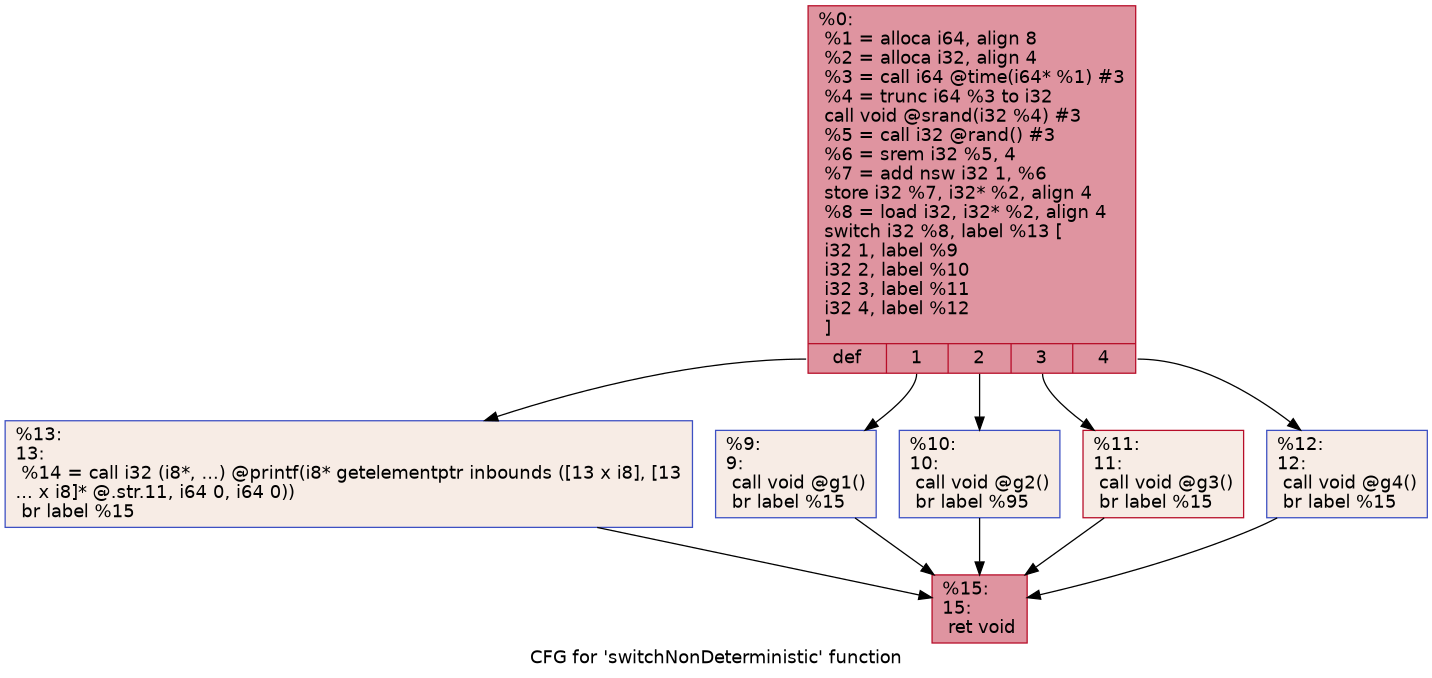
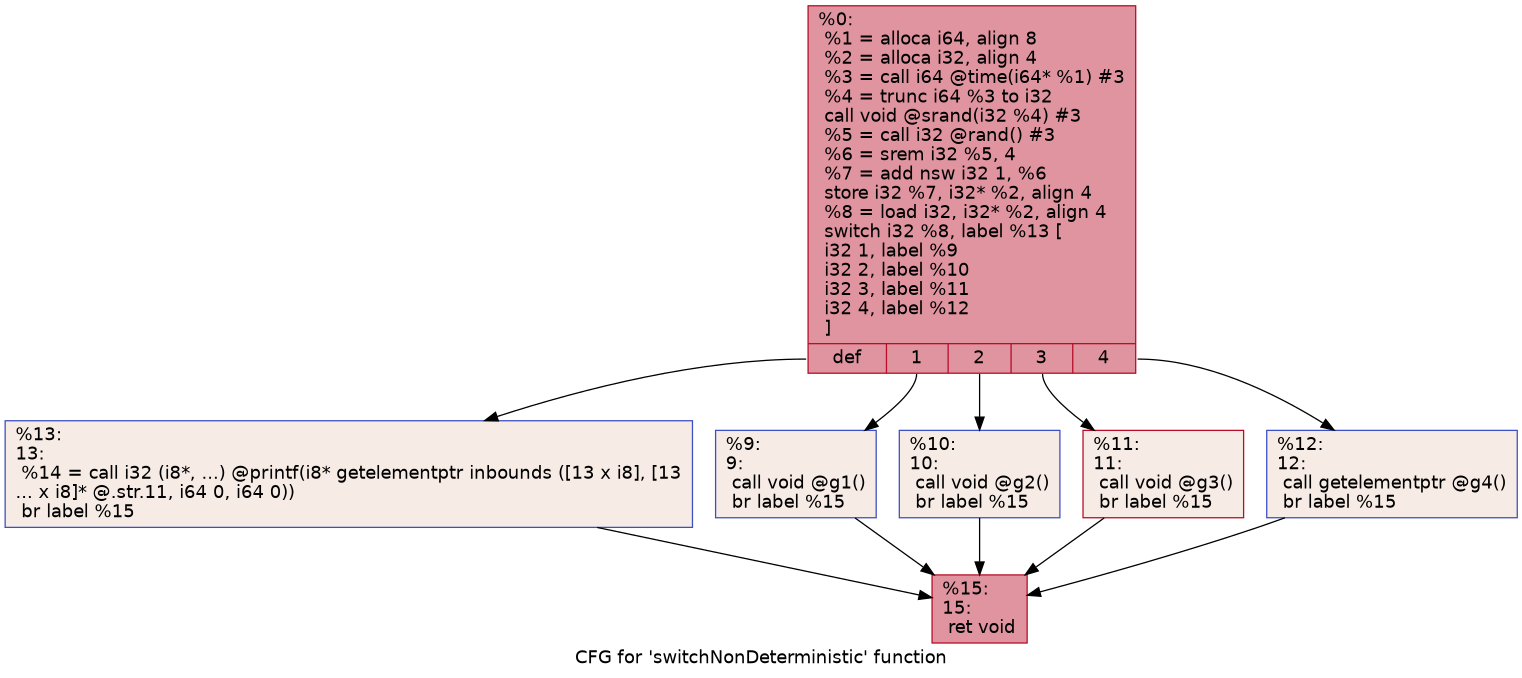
(1347, 483) -> (1392, 483)
(970, 502) -> (970, 502)
